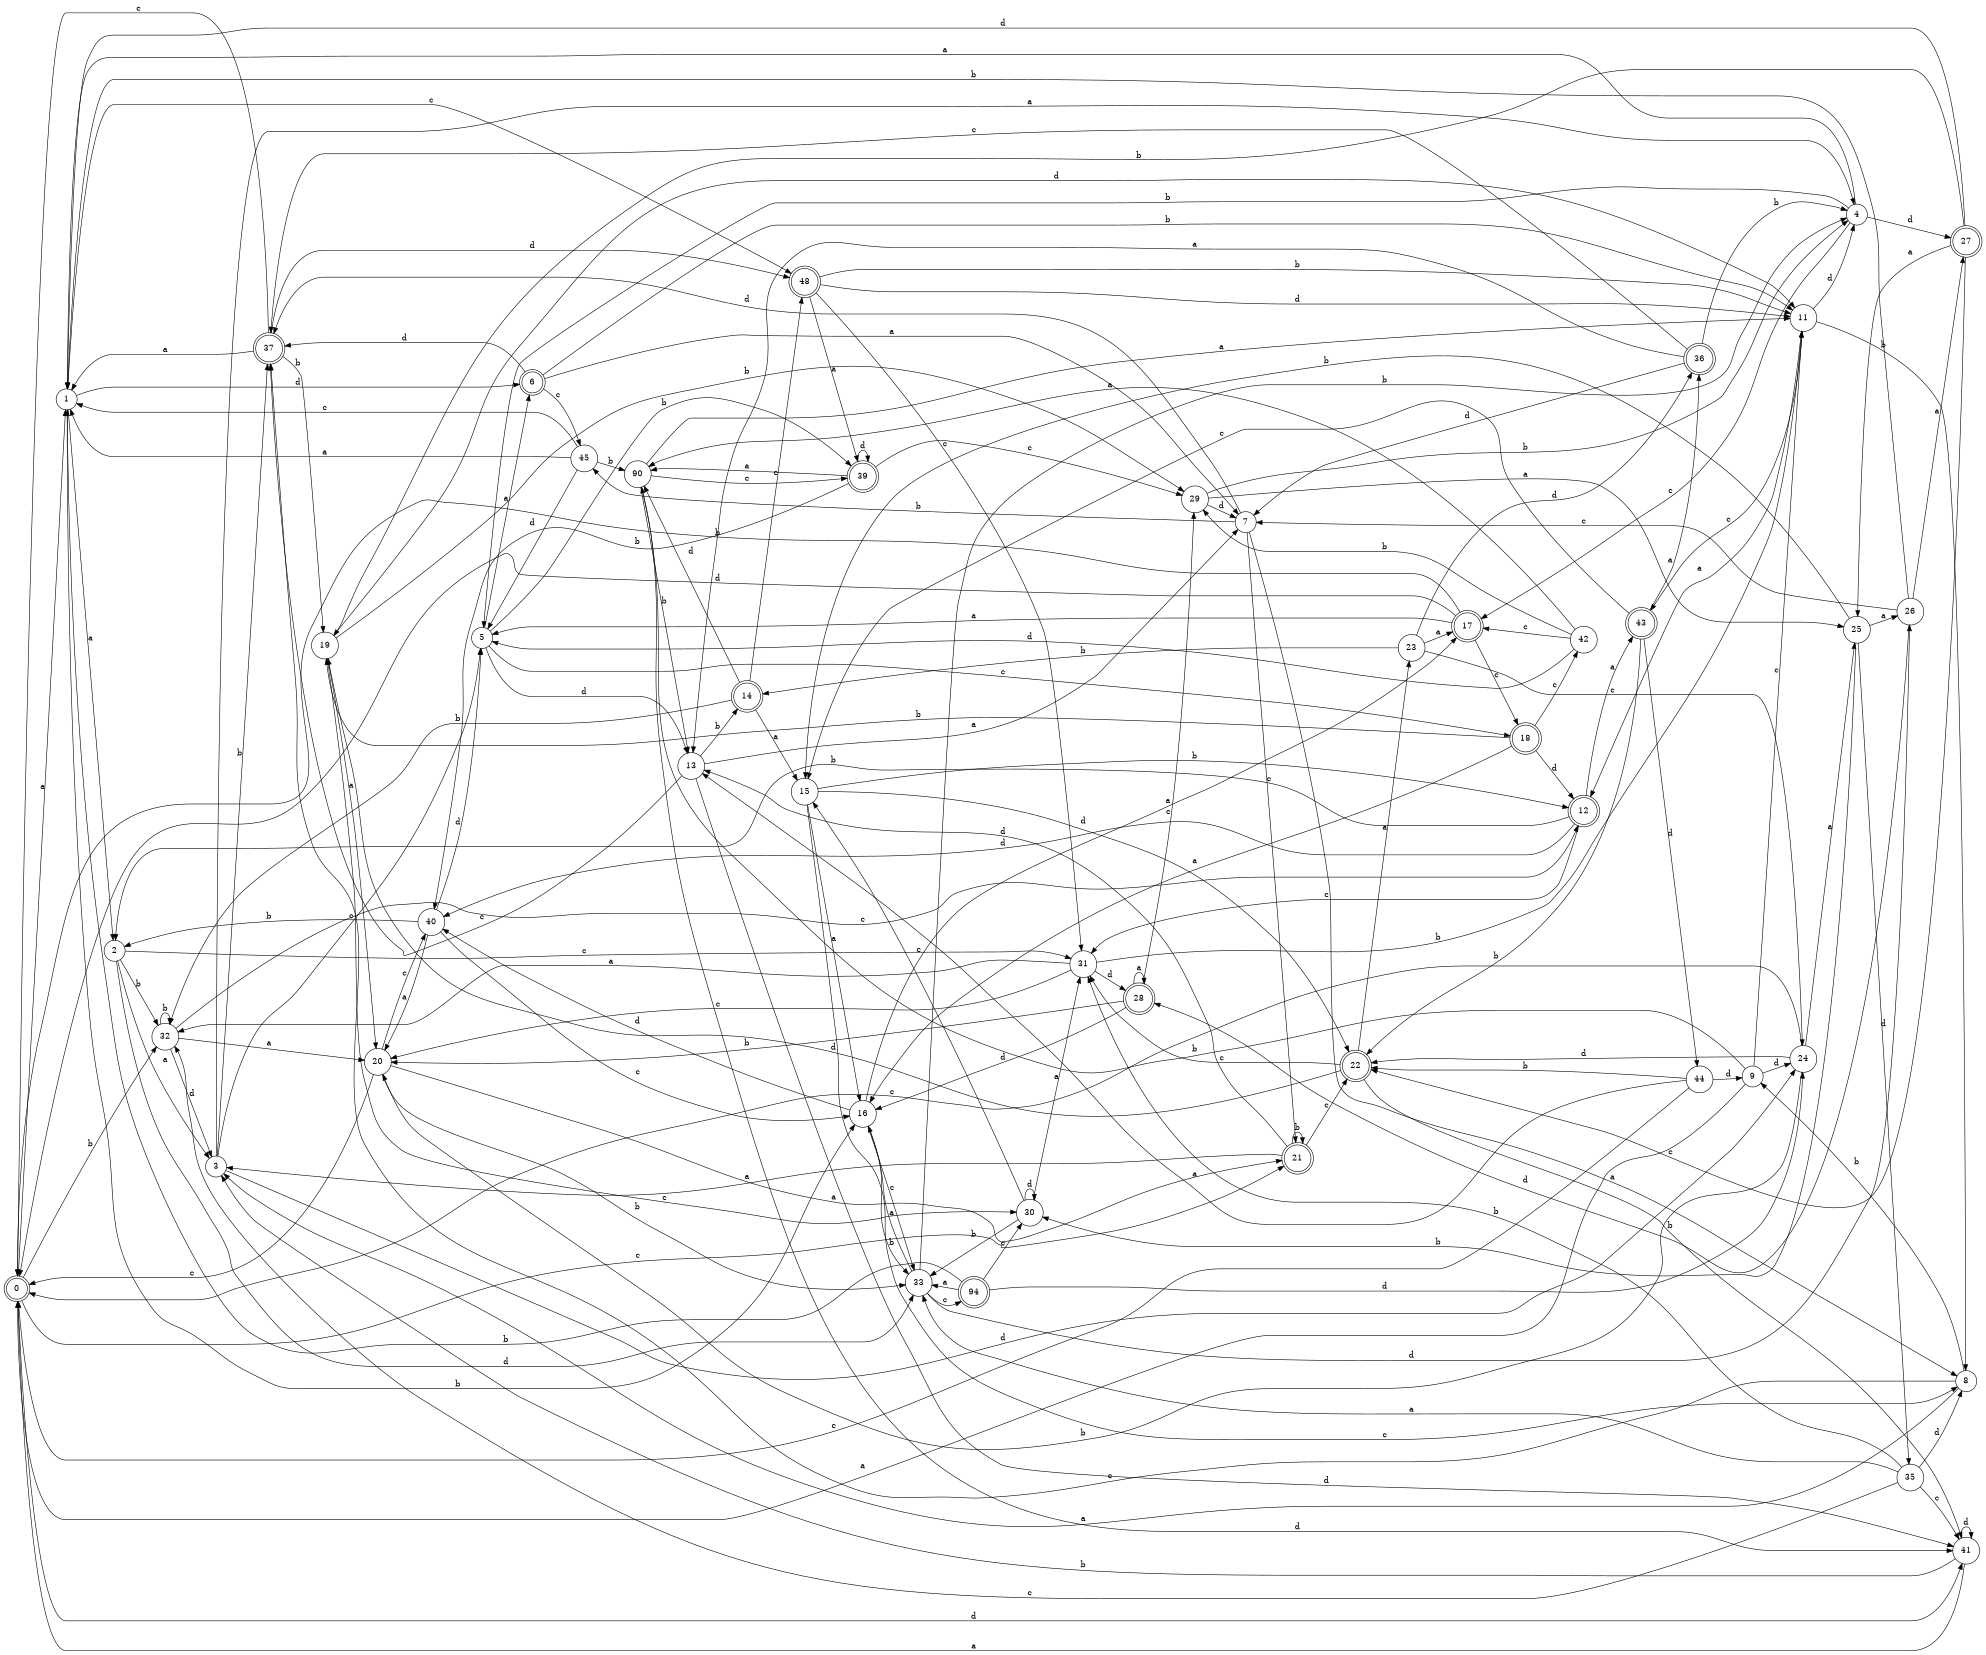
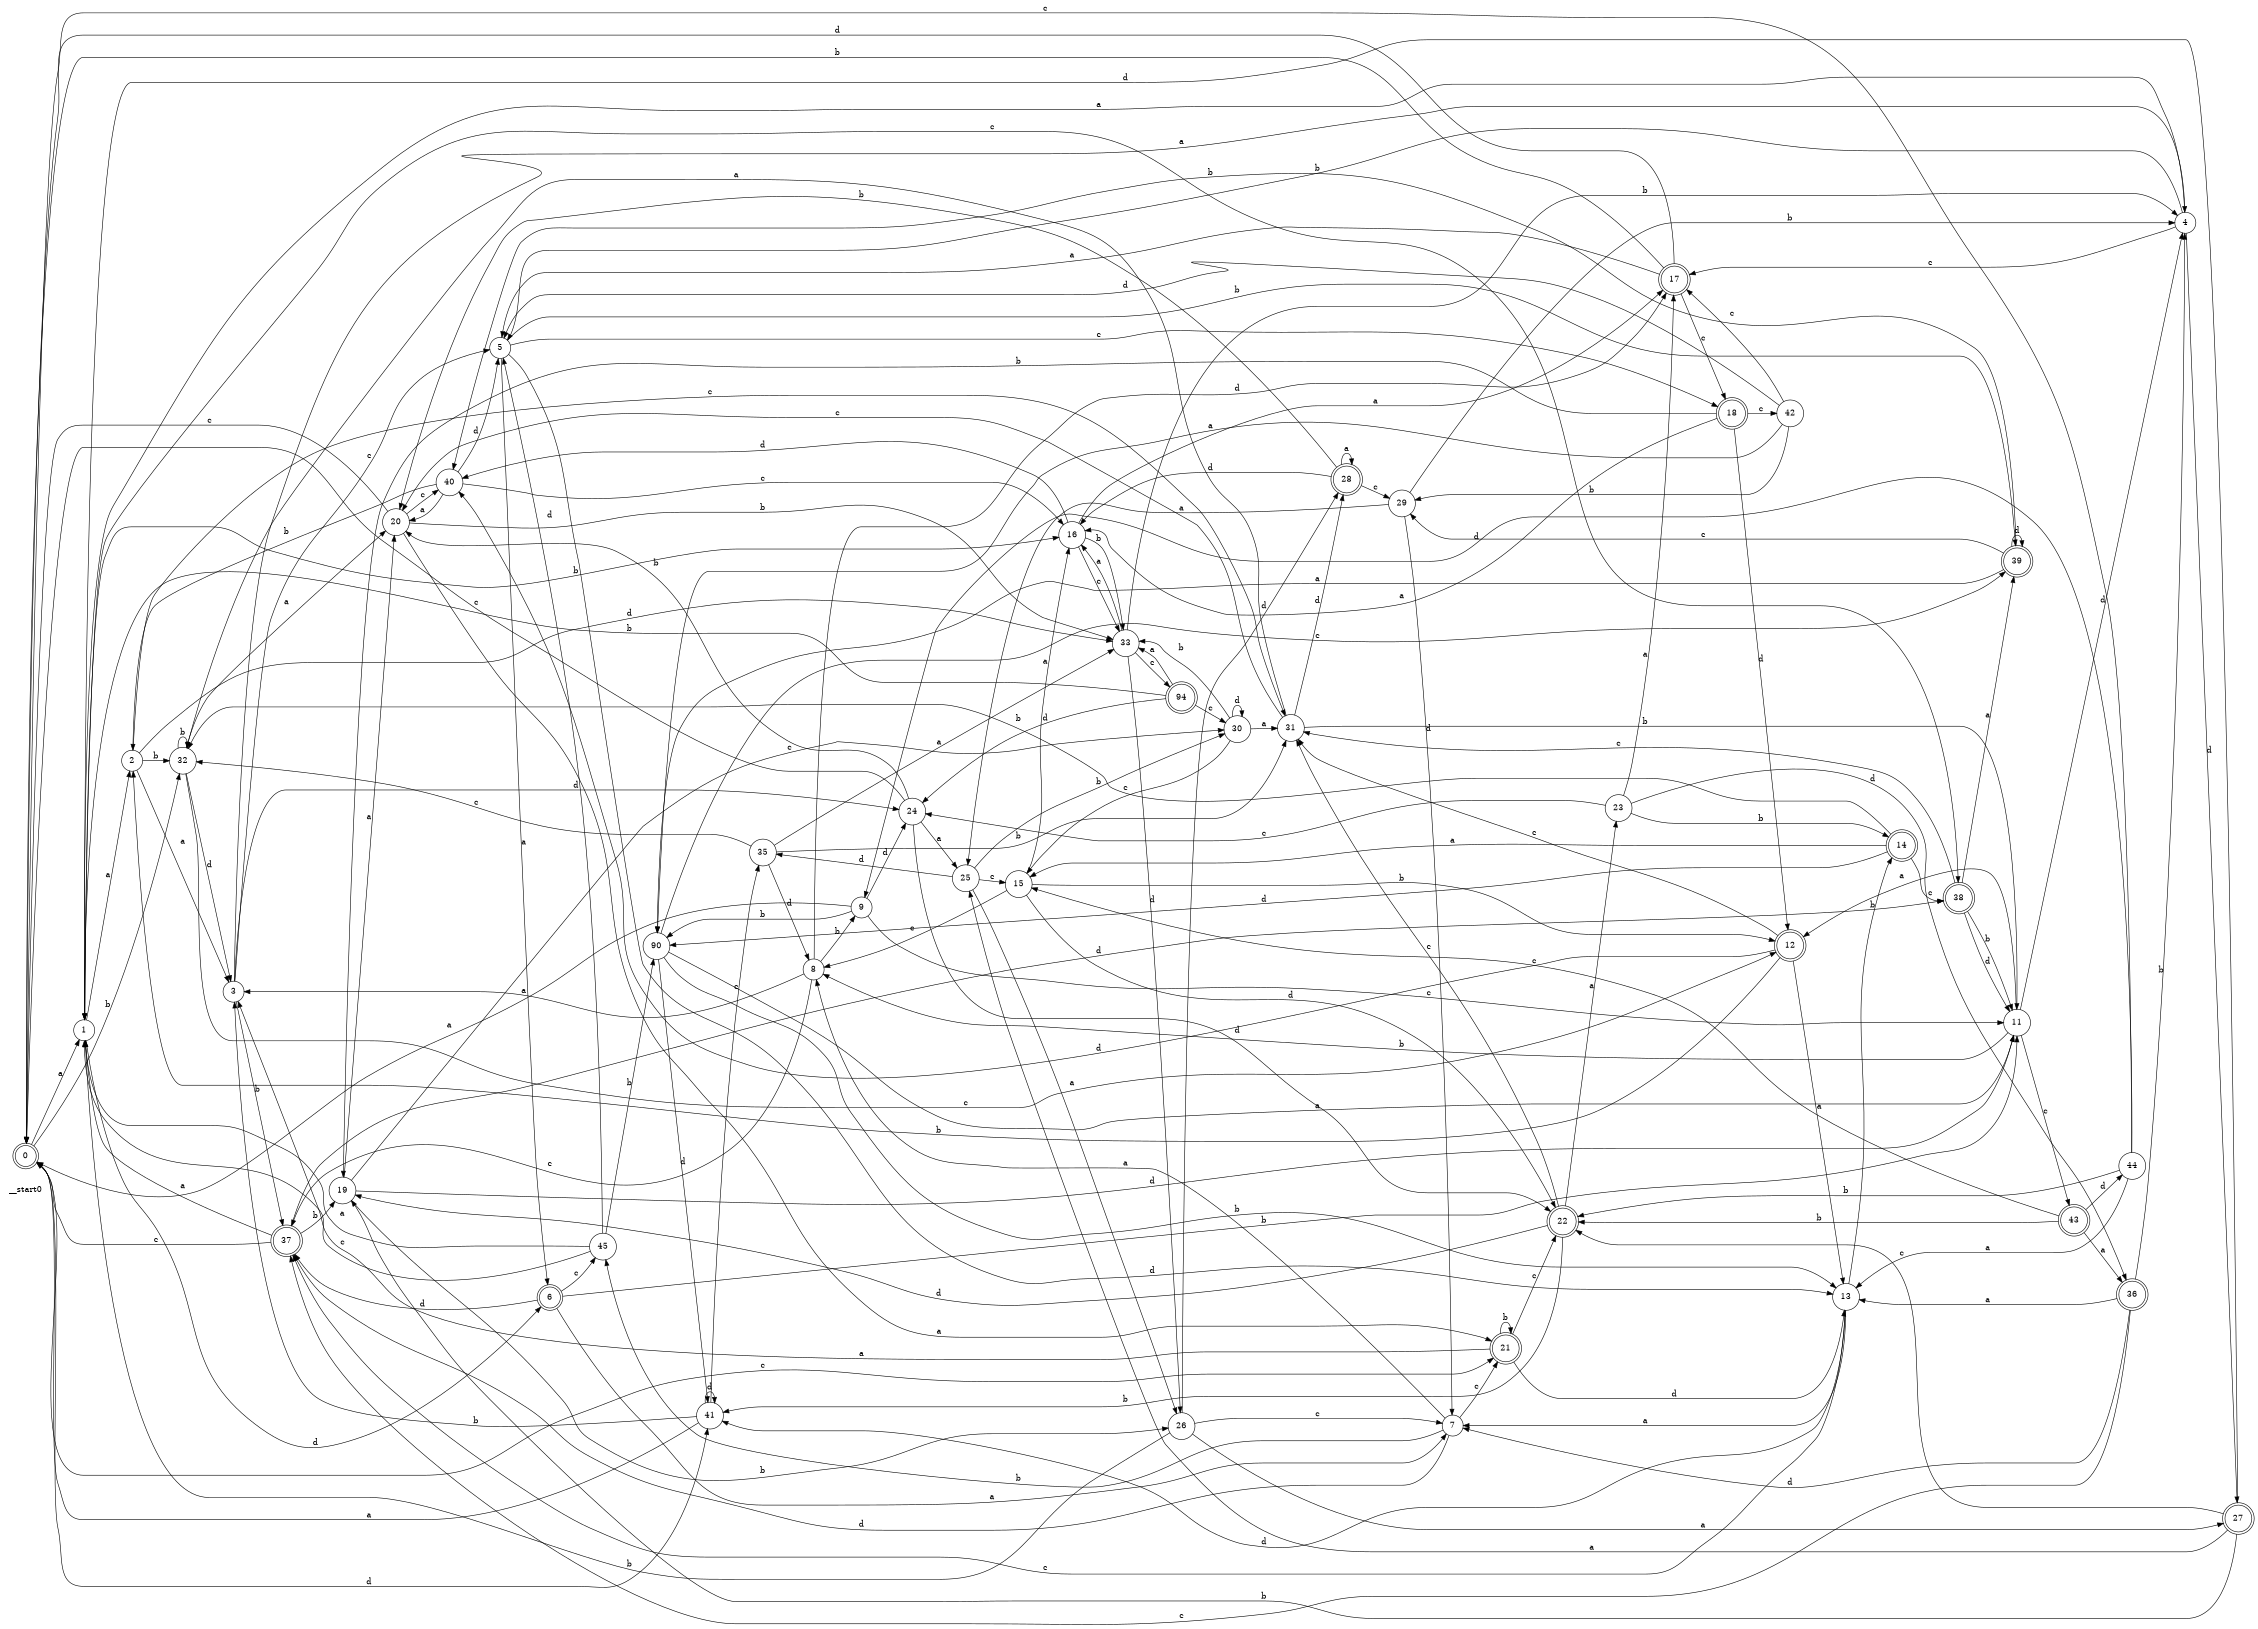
(805, 282) -> (1959, 898)
(1327, 361) -> (992, 877)
(729, 382) -> (705, 1480)
none -> (1023, 461)
(1600, 716) -> (1818, 1119)
none -> (26, 1190)
(1940, 1509) -> (725, 1136)
